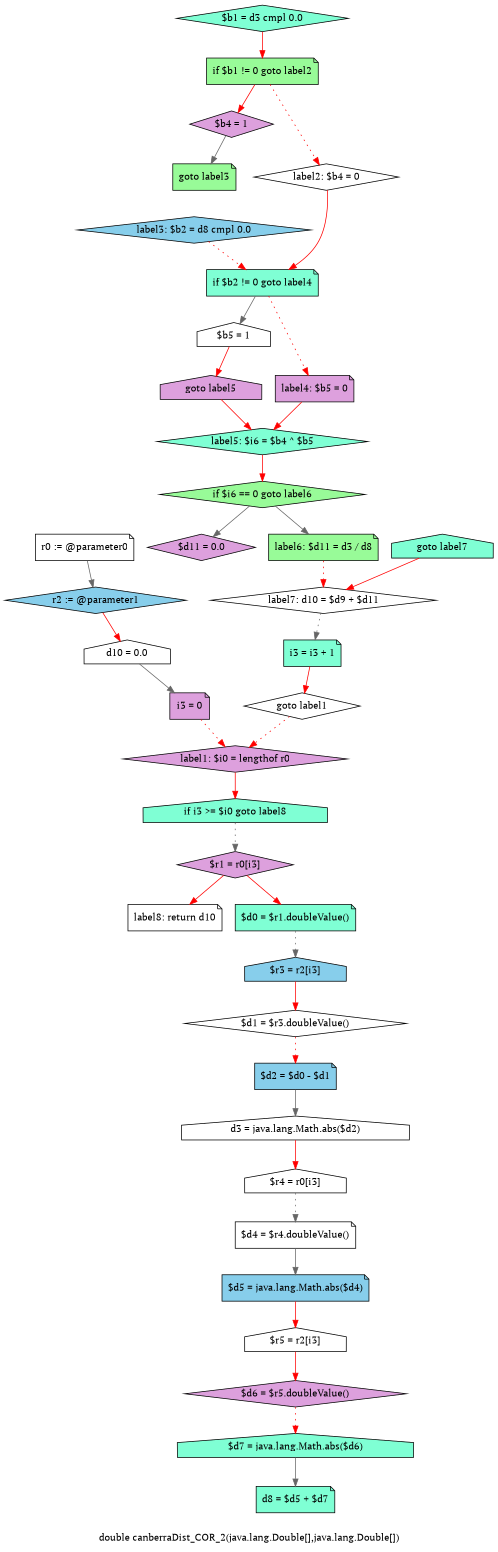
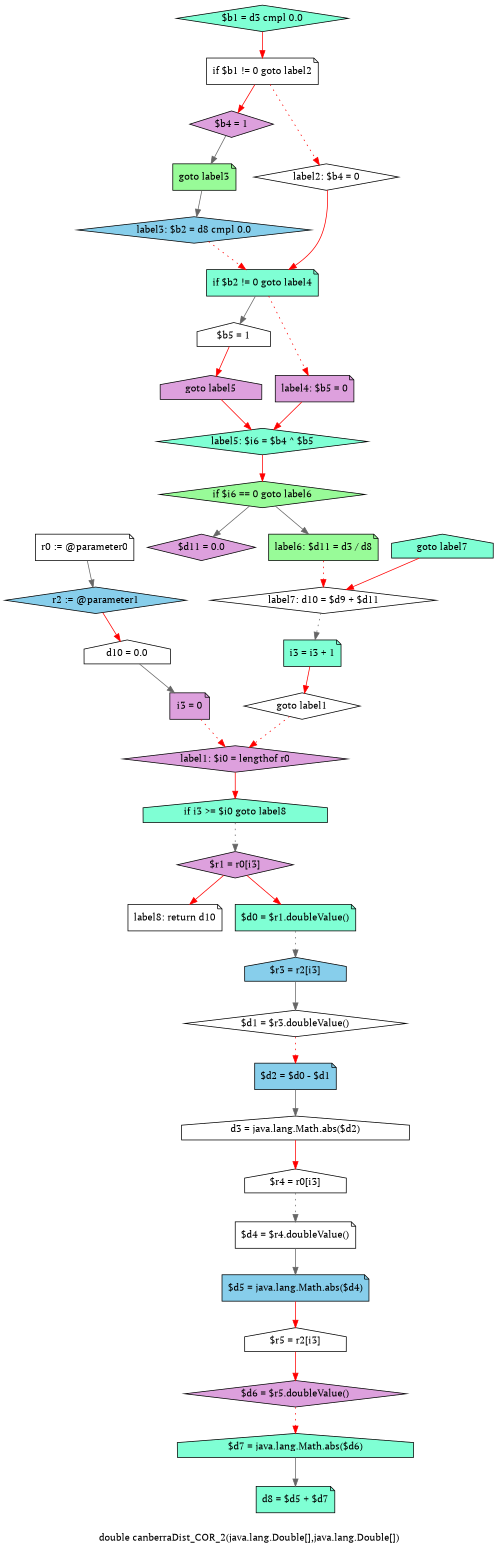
(262, 71) -> (262, 71)
none -> (200, 200)
(295, 992) -> (295, 992)
